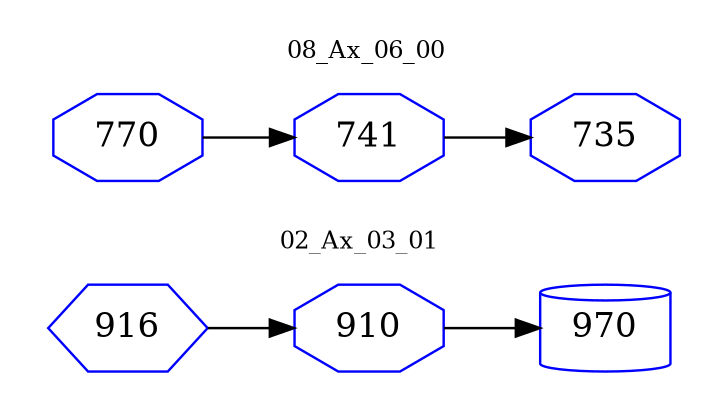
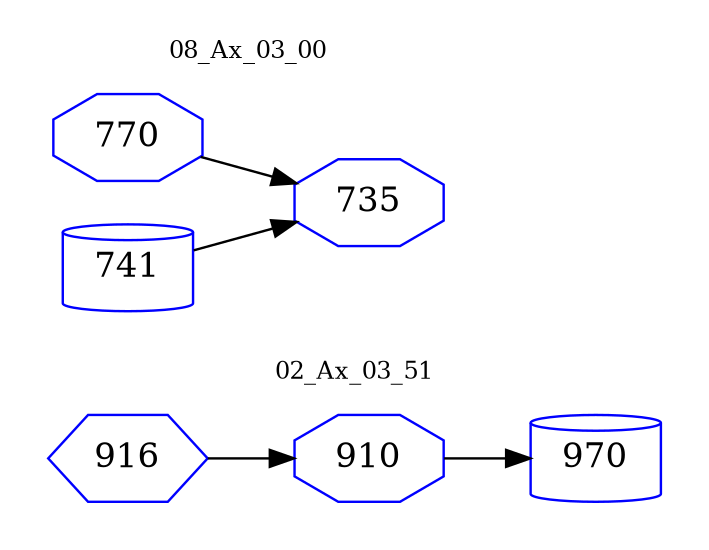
(367, 52) -> (249, 52)
(236, 138) -> (237, 167)
(369, 138) -> (128, 268)
(359, 242) -> (355, 373)
